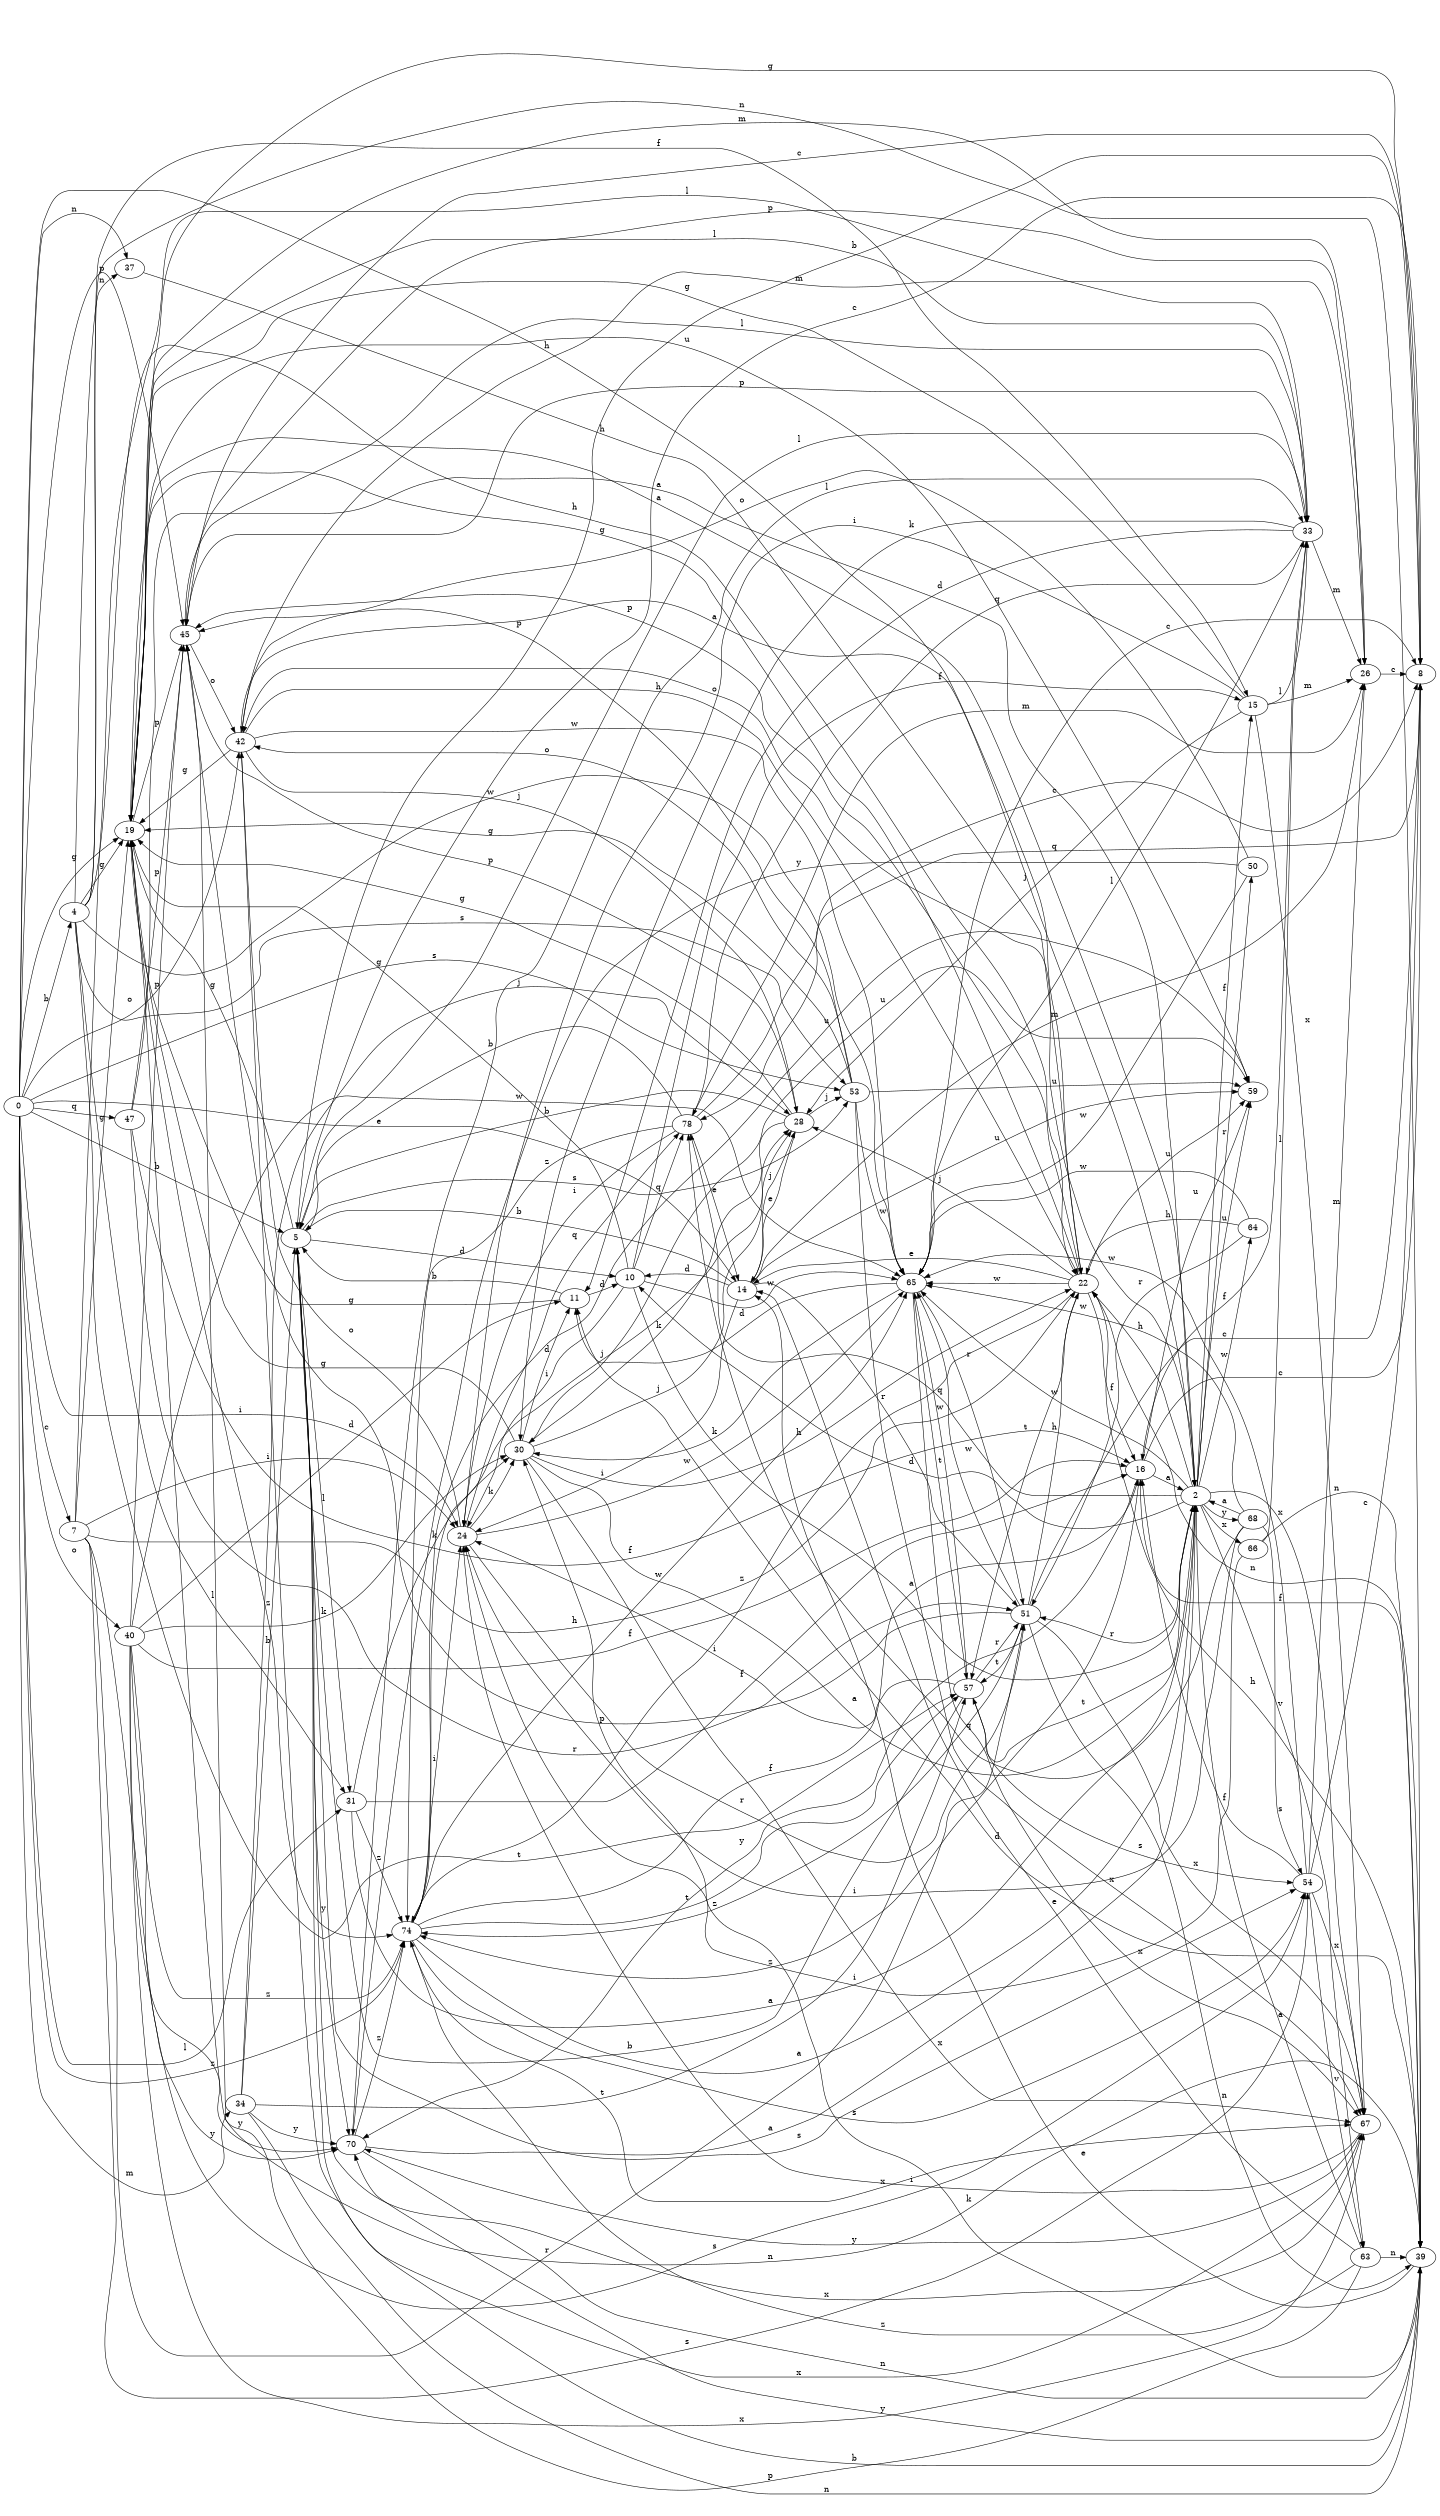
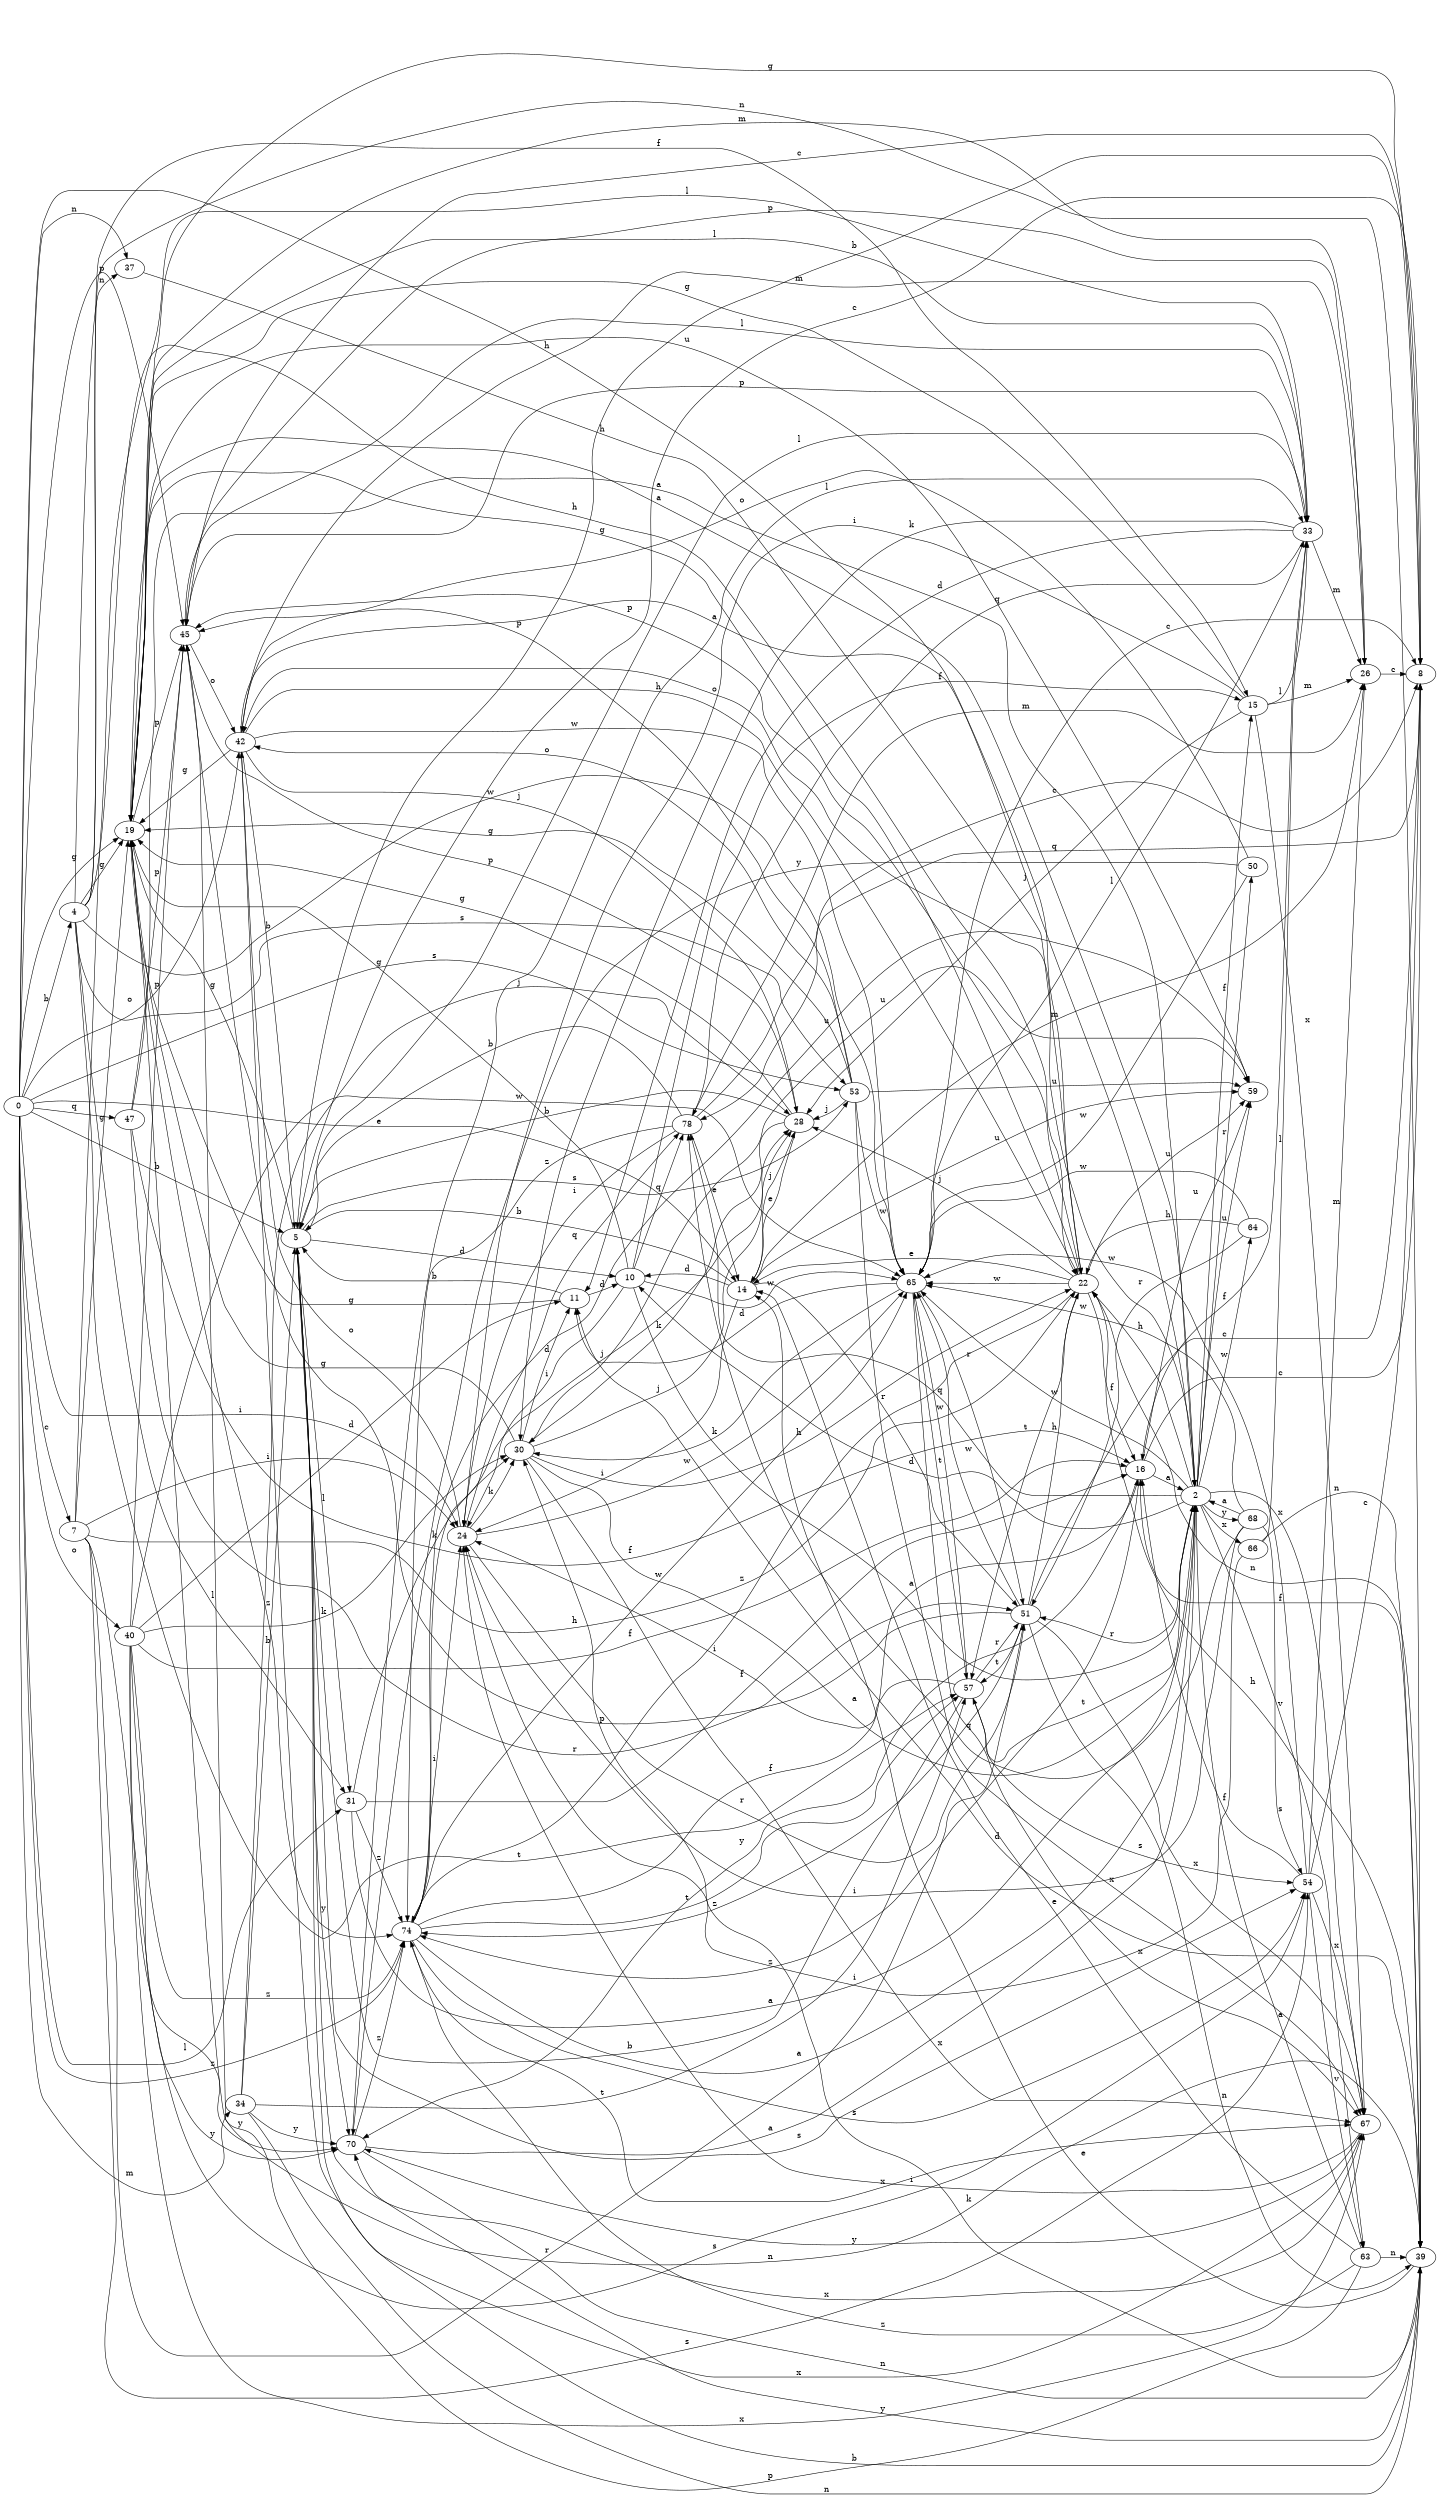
none -> (272, 987)
(822, 1106) -> (833, 1111)
